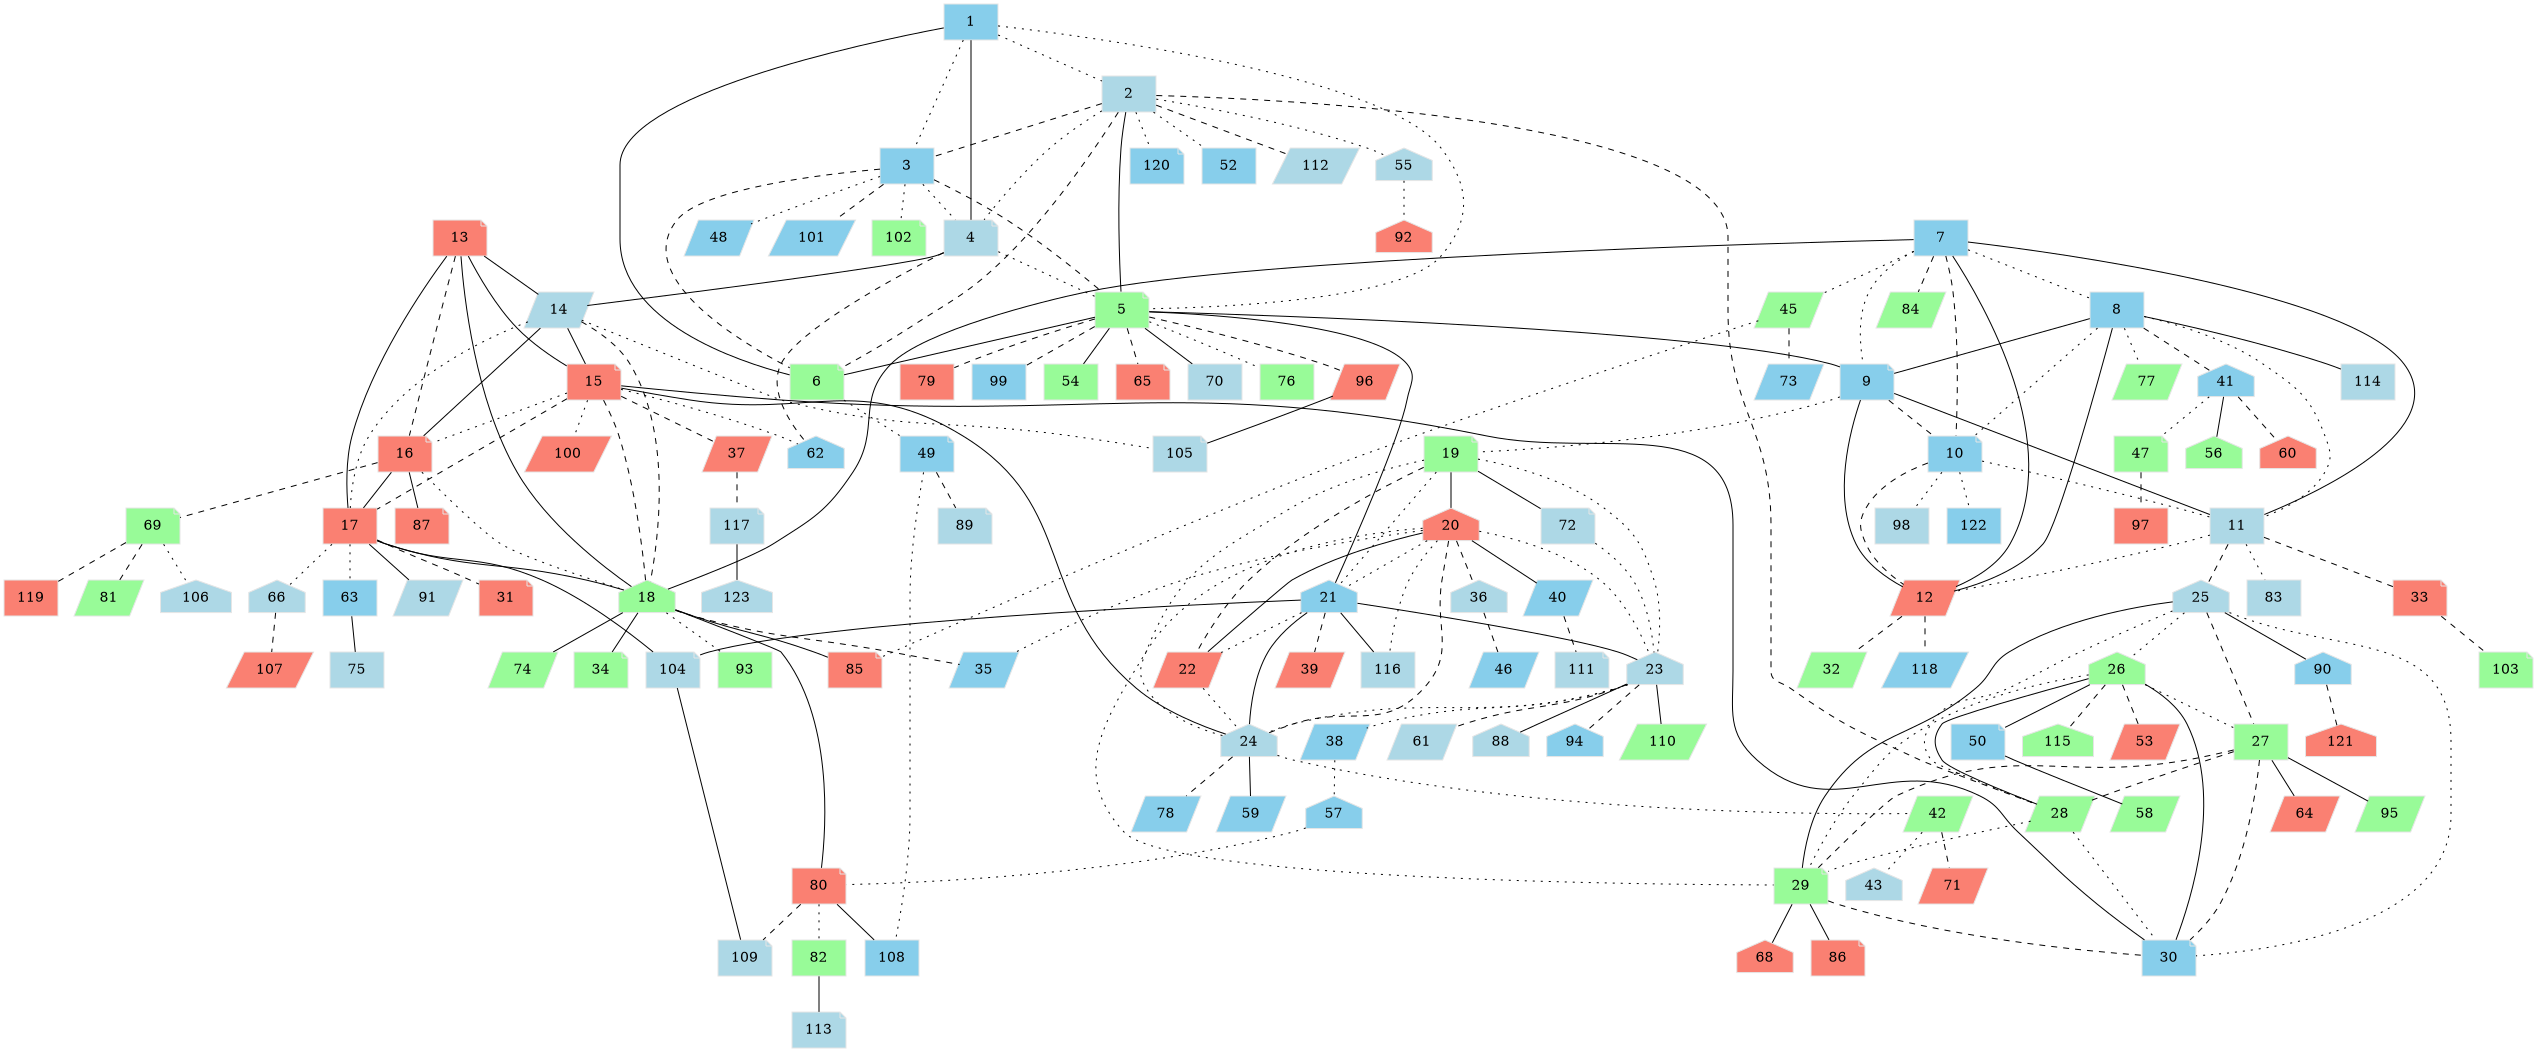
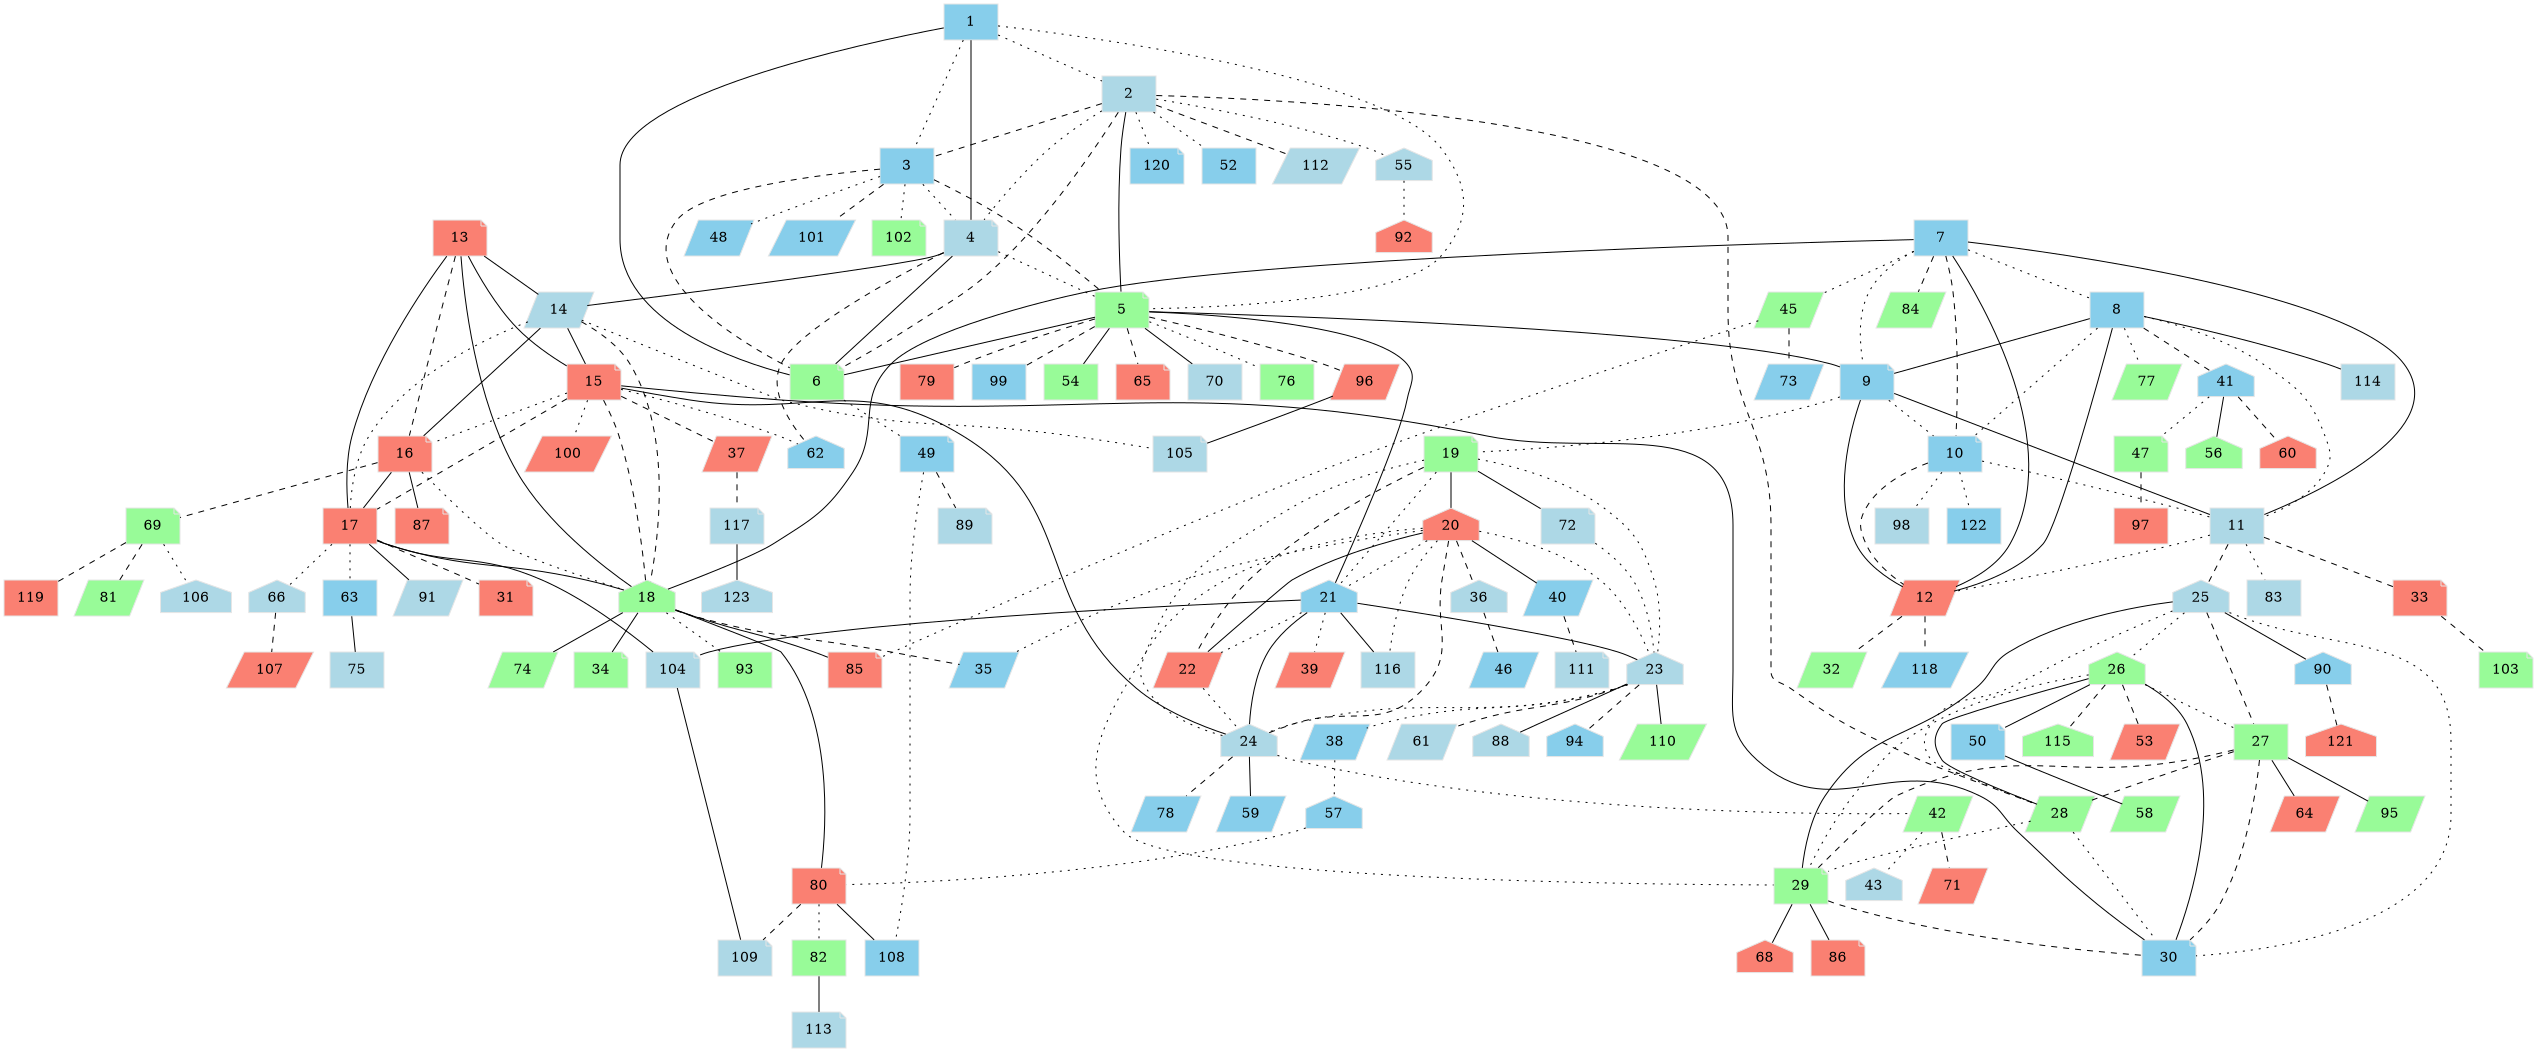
none -> (894, 310)
(1911, 418) -> (1911, 418)
(1320, 632) -> (1320, 632)
